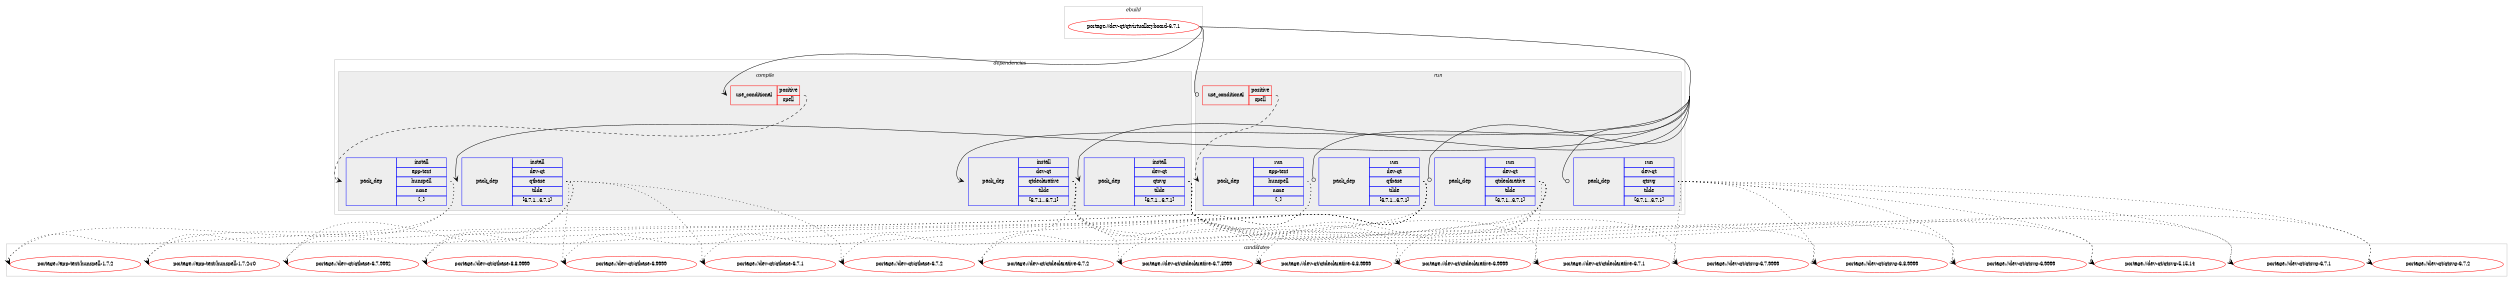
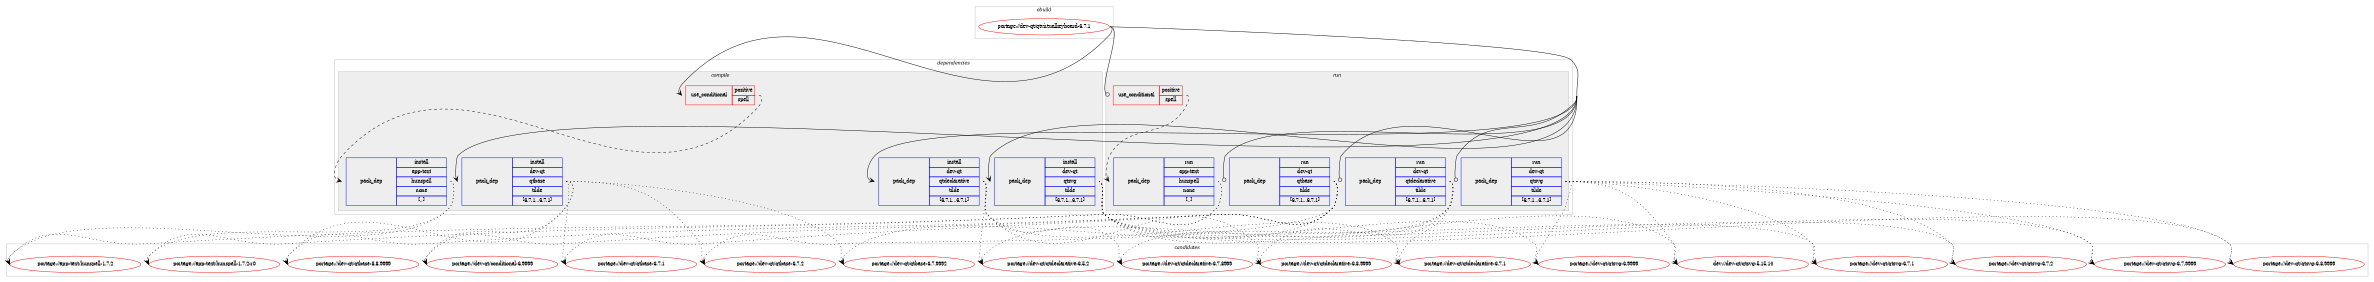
(631, 264) -> (492, 264)
(1048, 264) -> (1048, 264)
(1465, 264) -> none
(2160, 264) -> (1743, 264)
